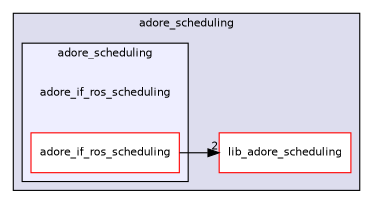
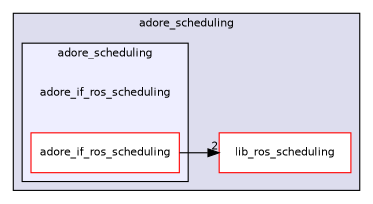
(285, 153) -> (285, 153)
